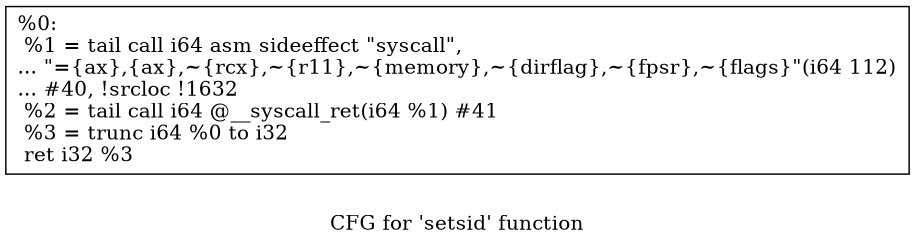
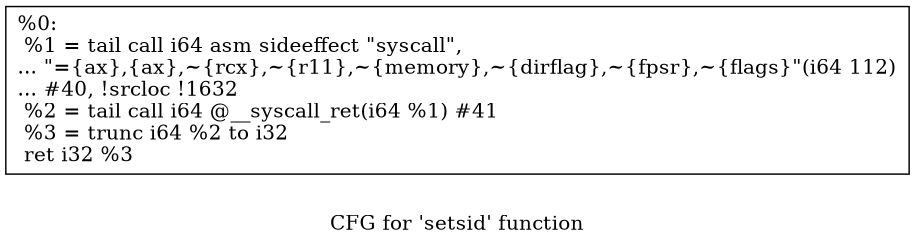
(154, 133) -> (154, 133)
